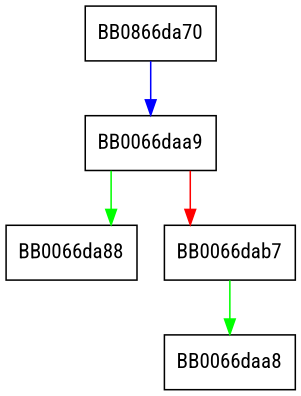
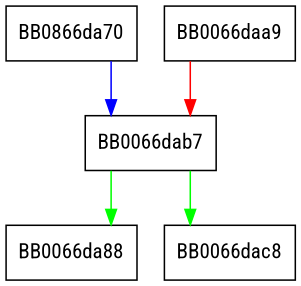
(151, 80) -> (111, 80)
(111, 190) -> (111, 190)
(230, 362) -> (230, 253)
